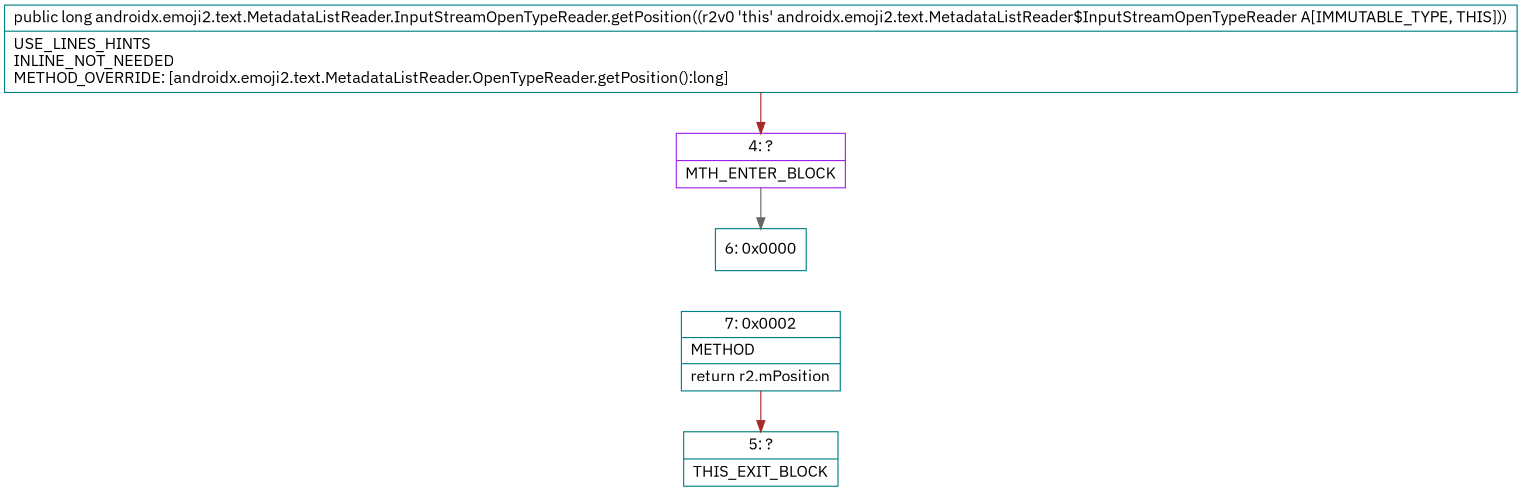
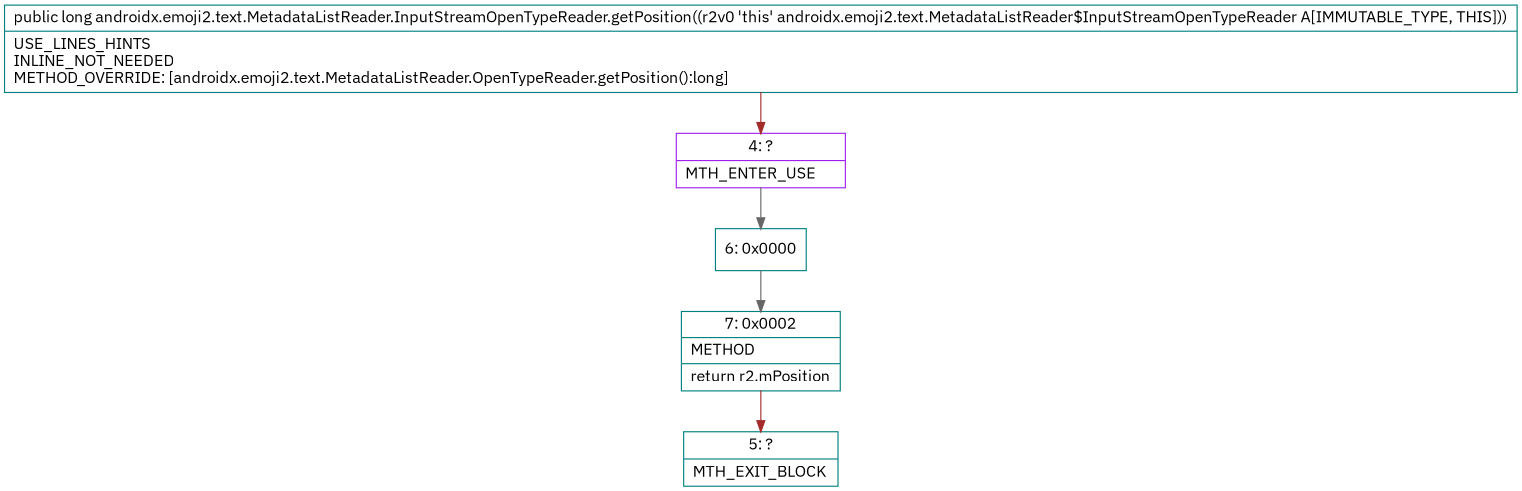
(761, 174) -> (751, 174)
none -> (761, 285)
(761, 472) -> (760, 472)
